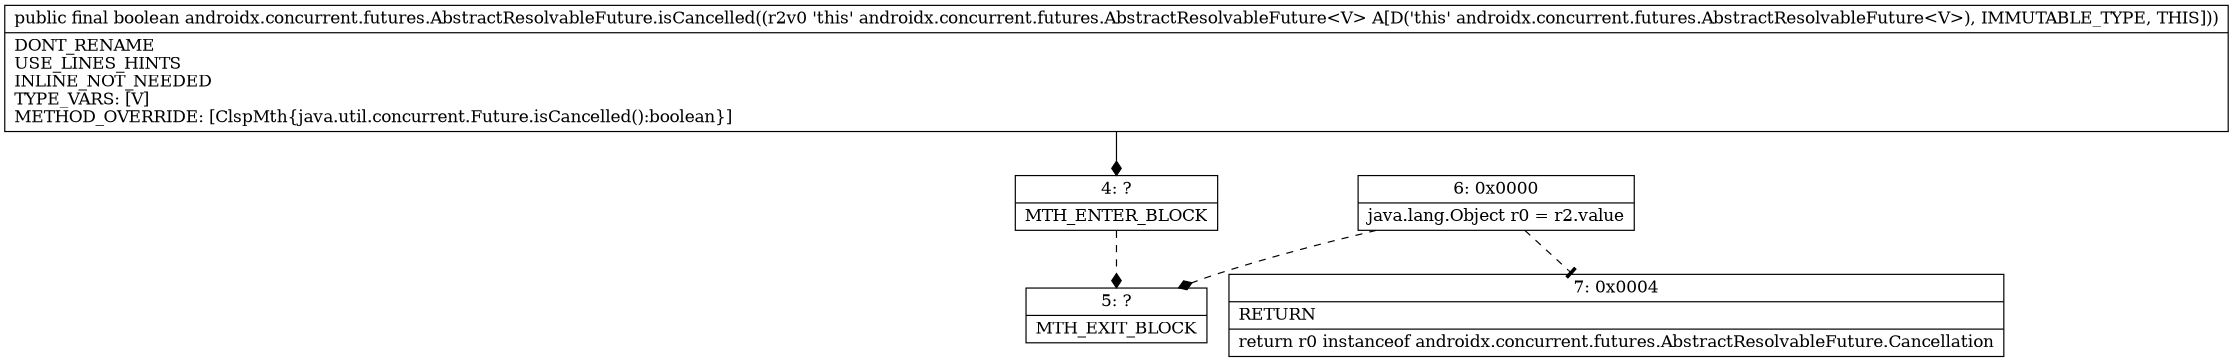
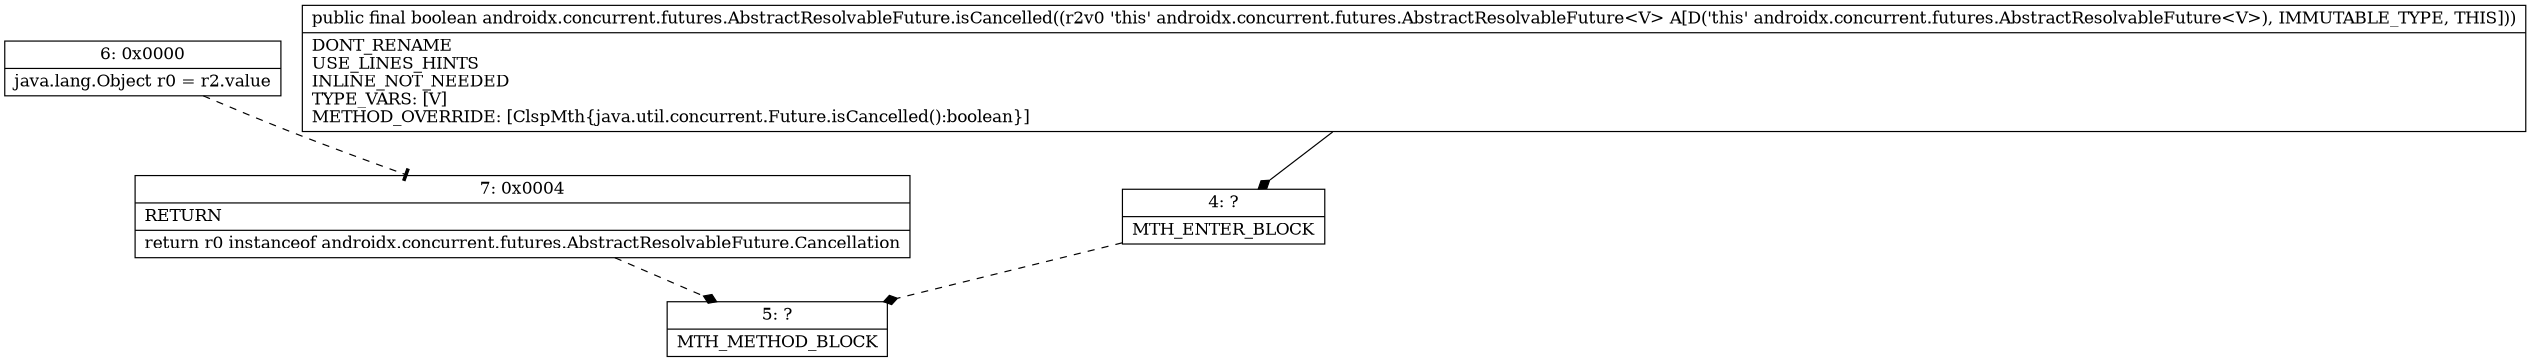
(1283, 254) -> (659, 277)
(1116, 329) -> (777, 342)
